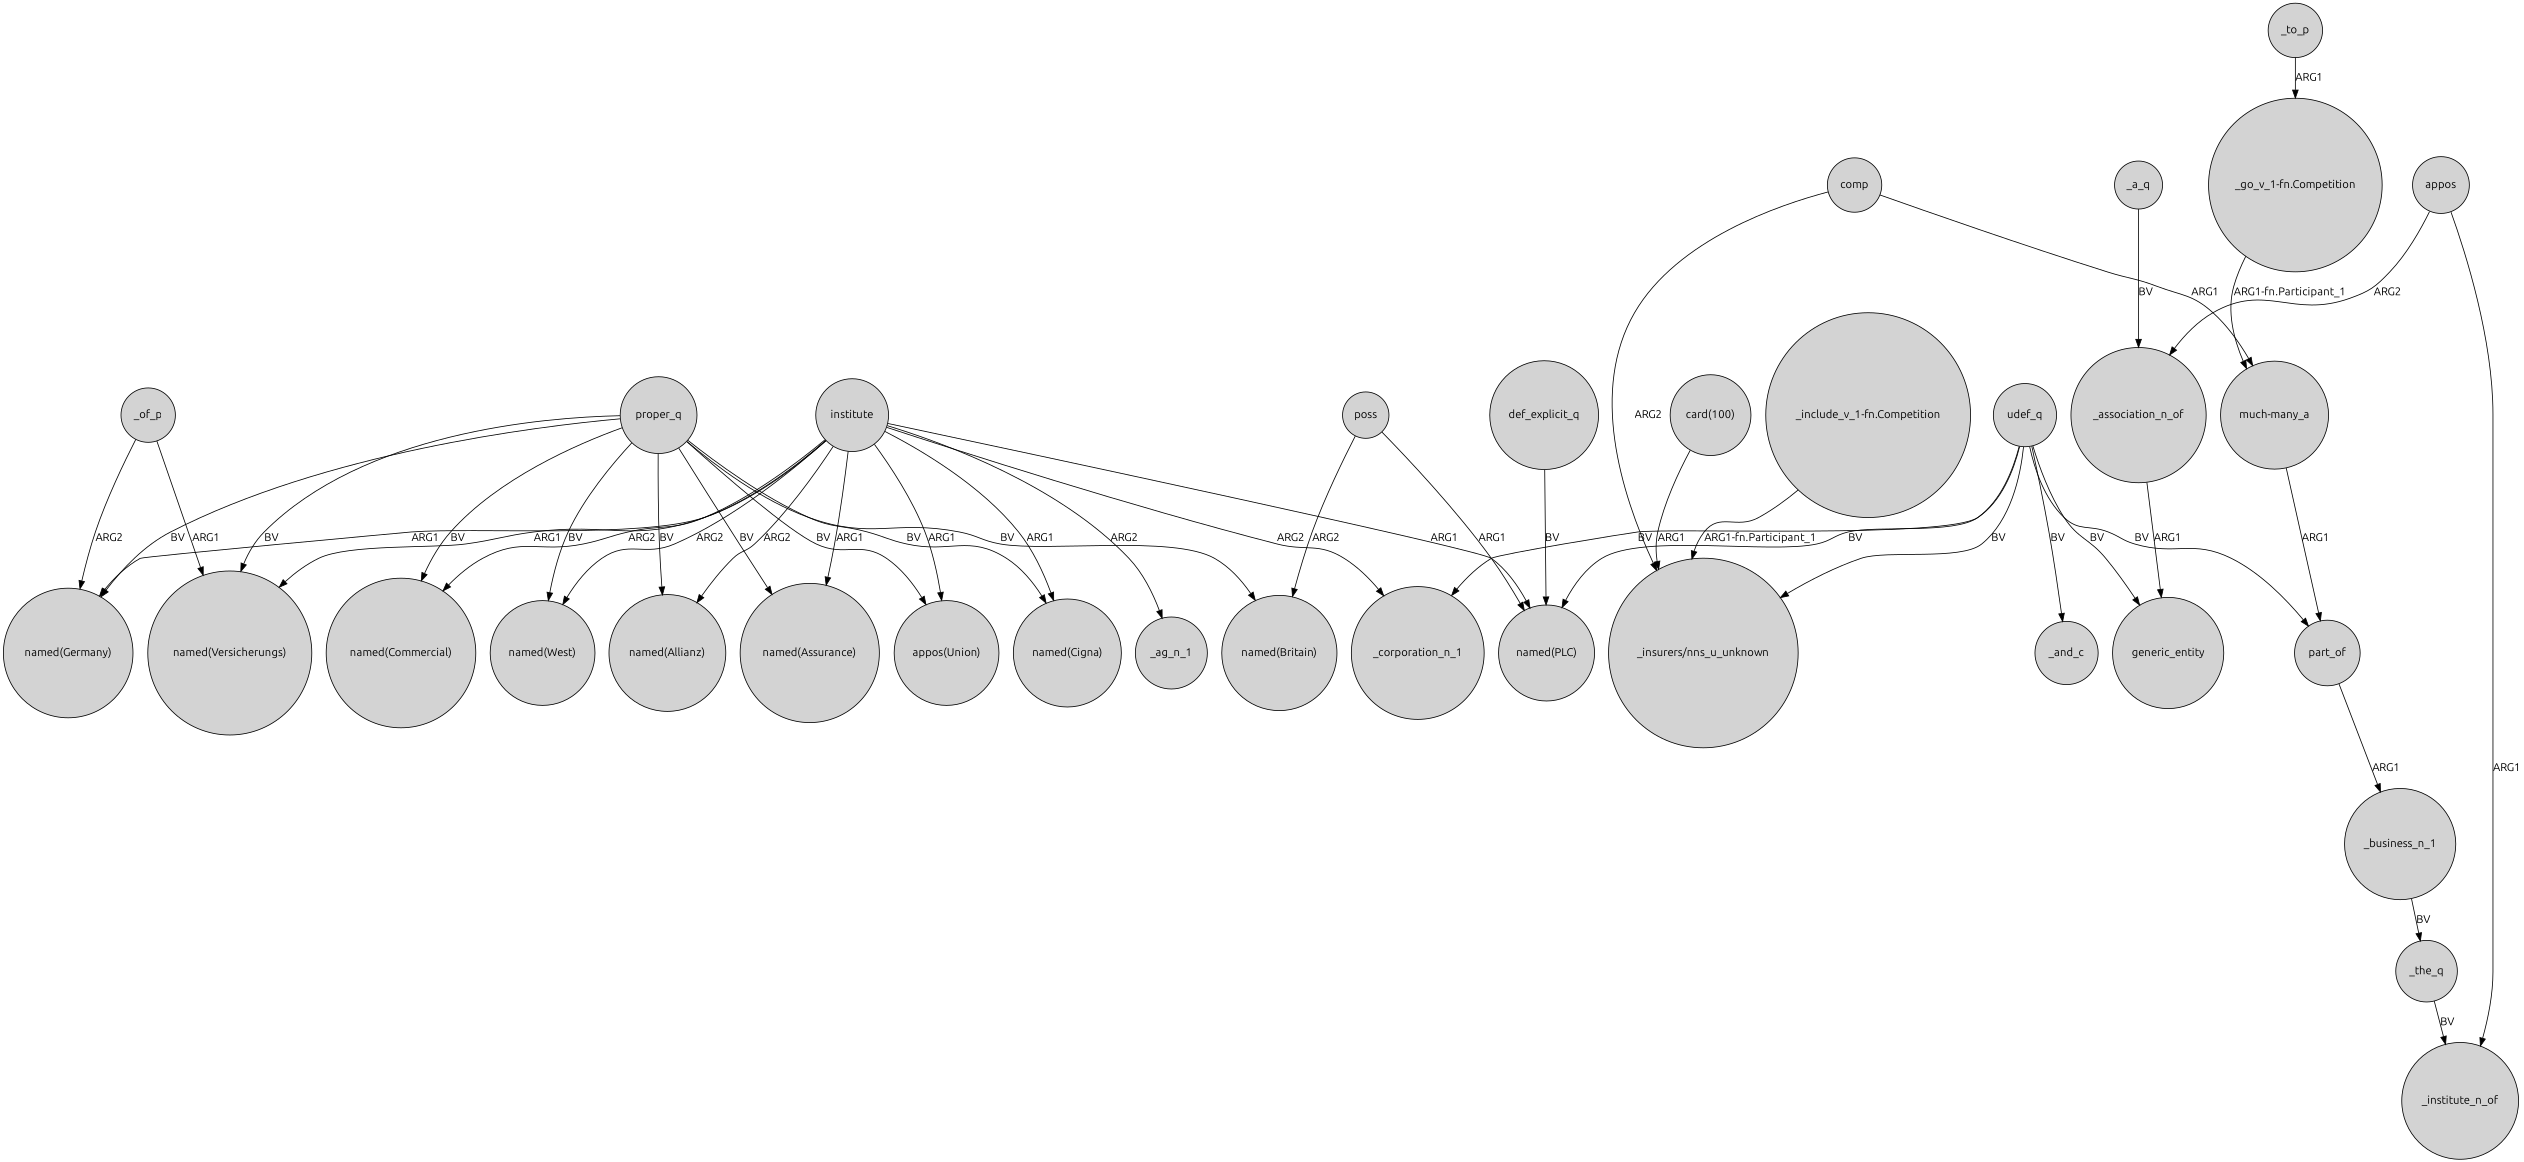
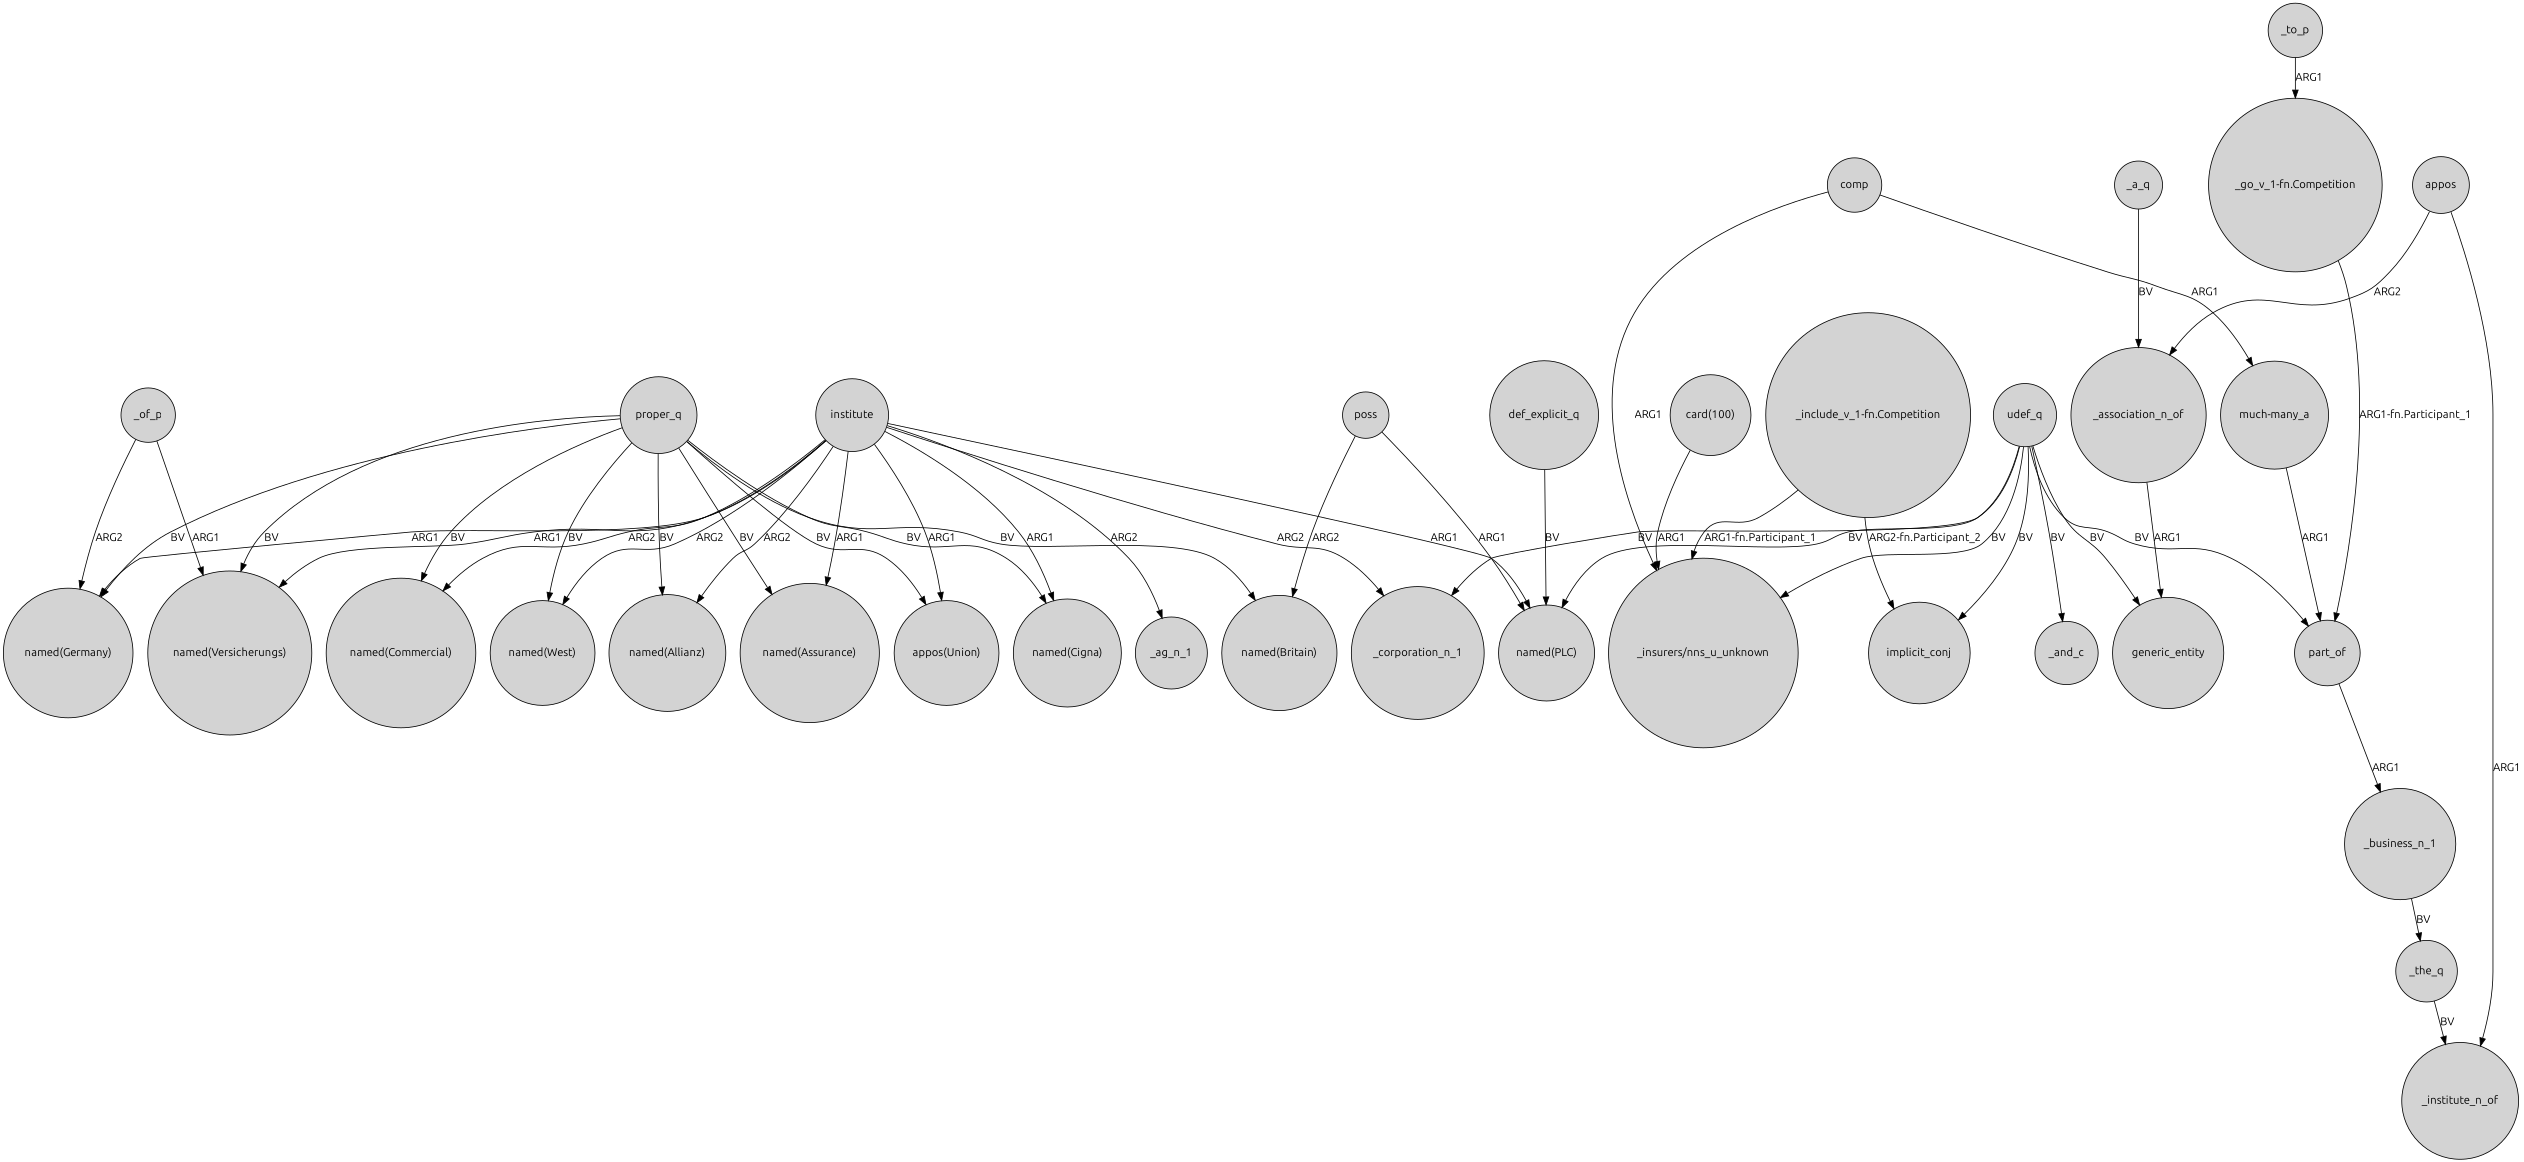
(2231, 311) -> (2359, 437)
(1649, 415) -> (1649, 415)
none -> (1919, 653)
